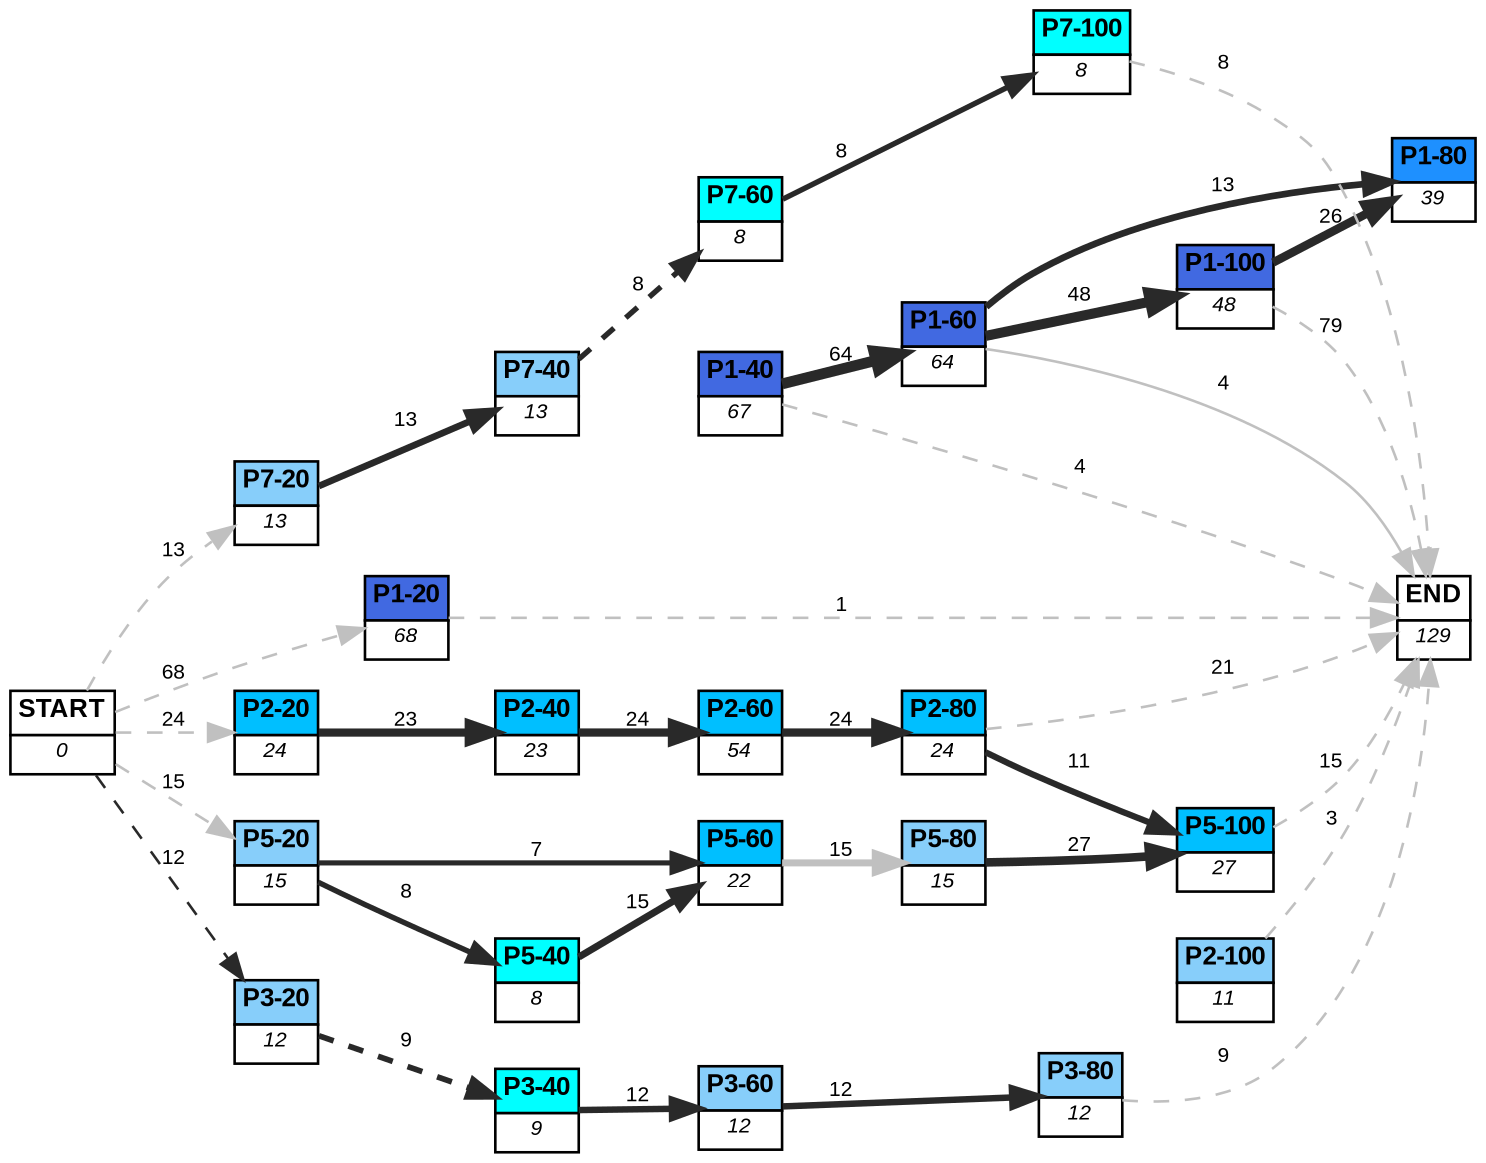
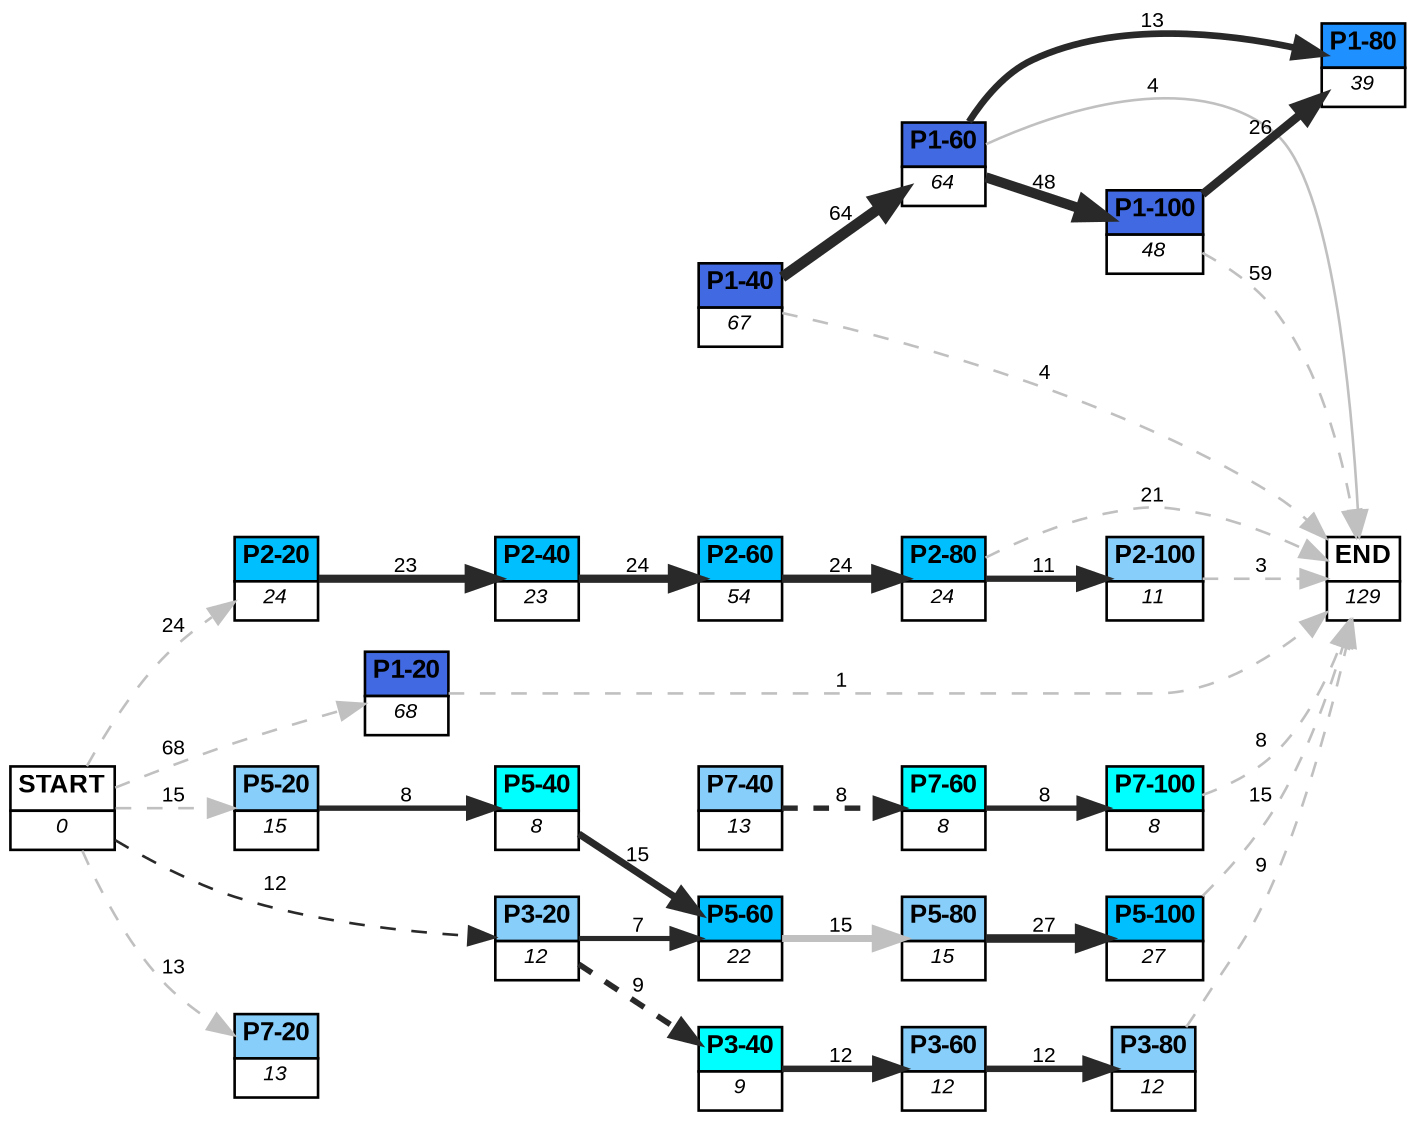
(1332, 327) -> (1262, 275)
(395, 454) -> none
(1067, 789) -> (1032, 579)
(495, 863) -> (625, 938)
